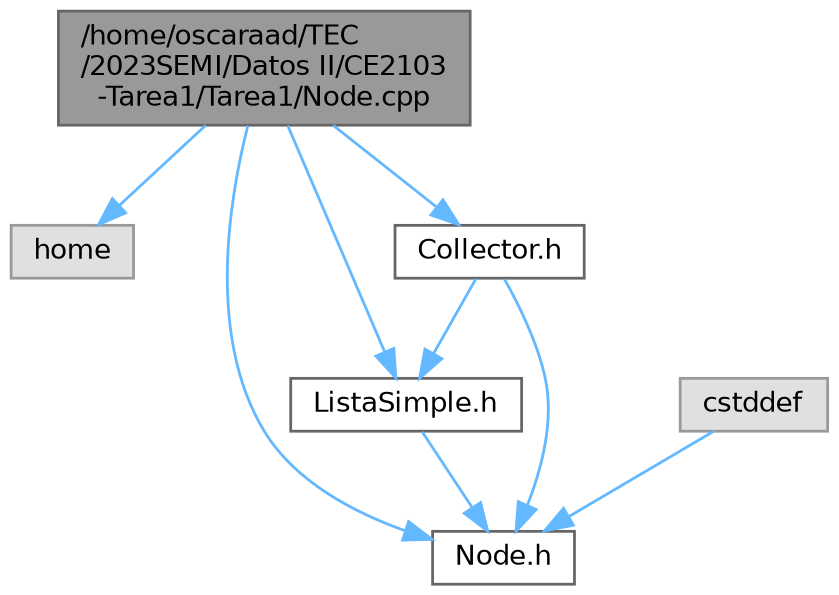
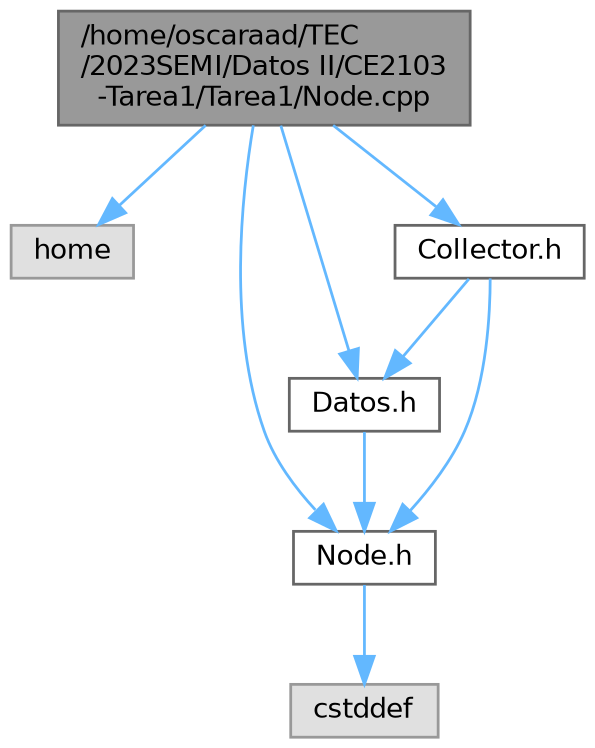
(406, 405) -> (364, 405)
(642, 474) -> (364, 621)
